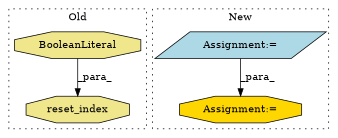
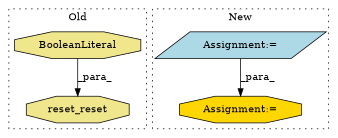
(78, 110) -> (78, 110)
